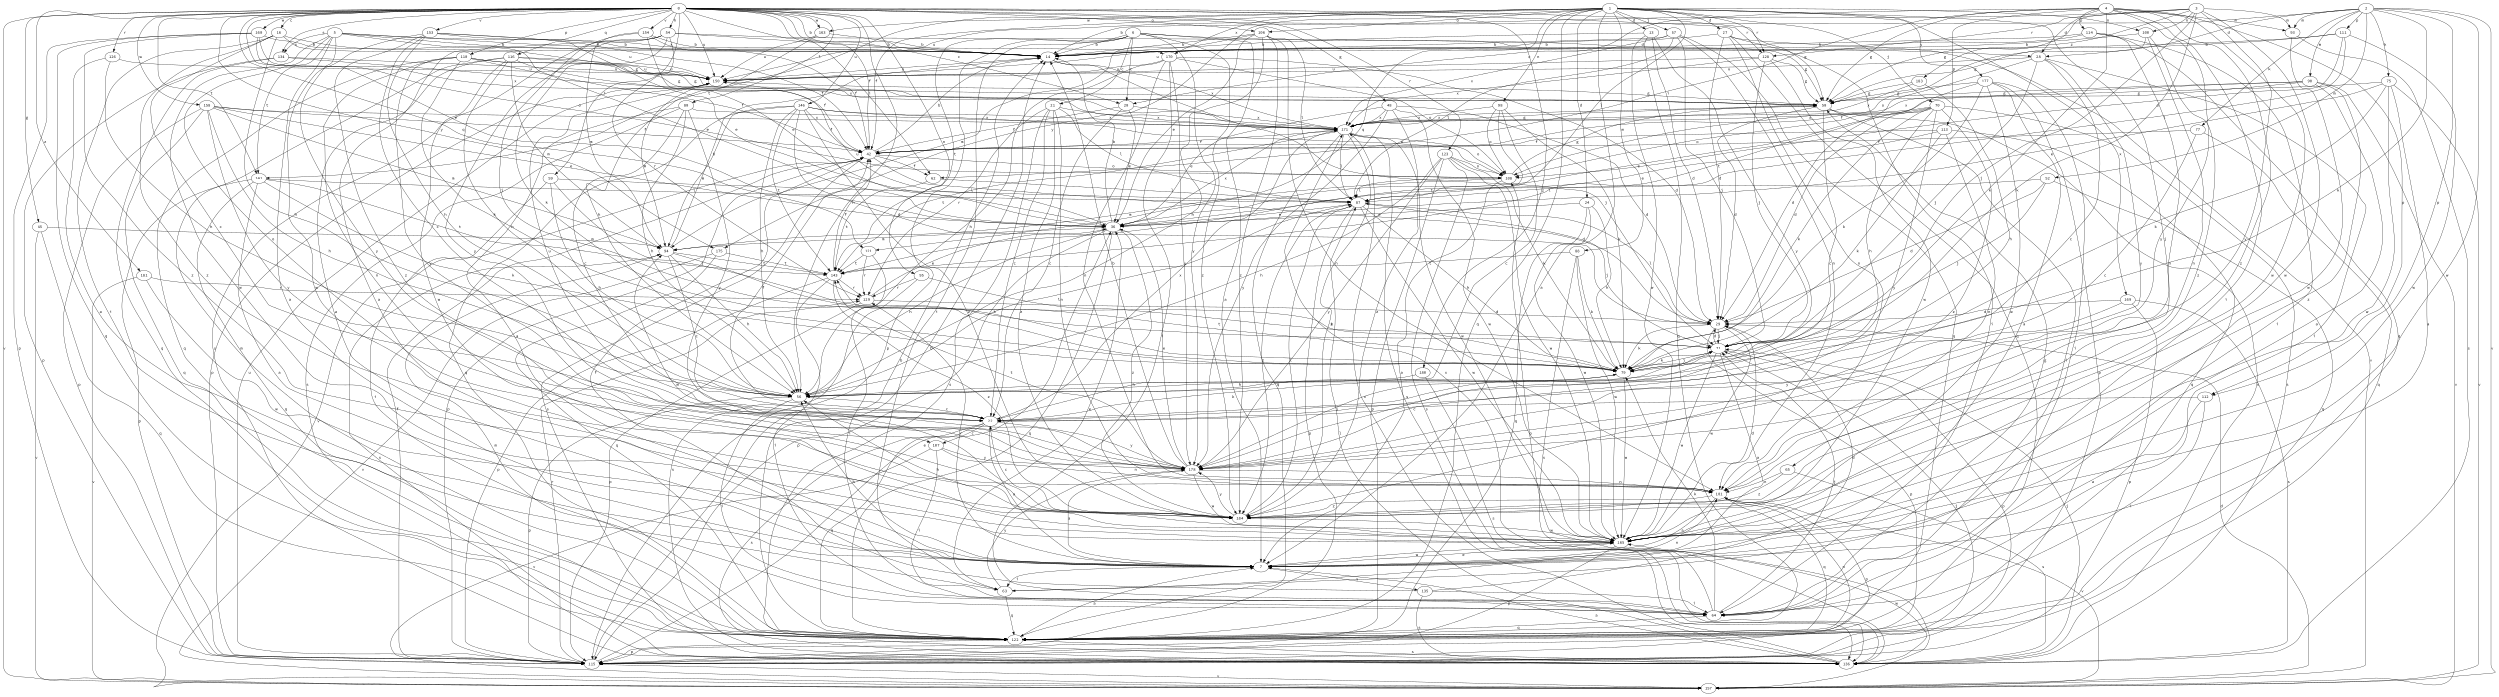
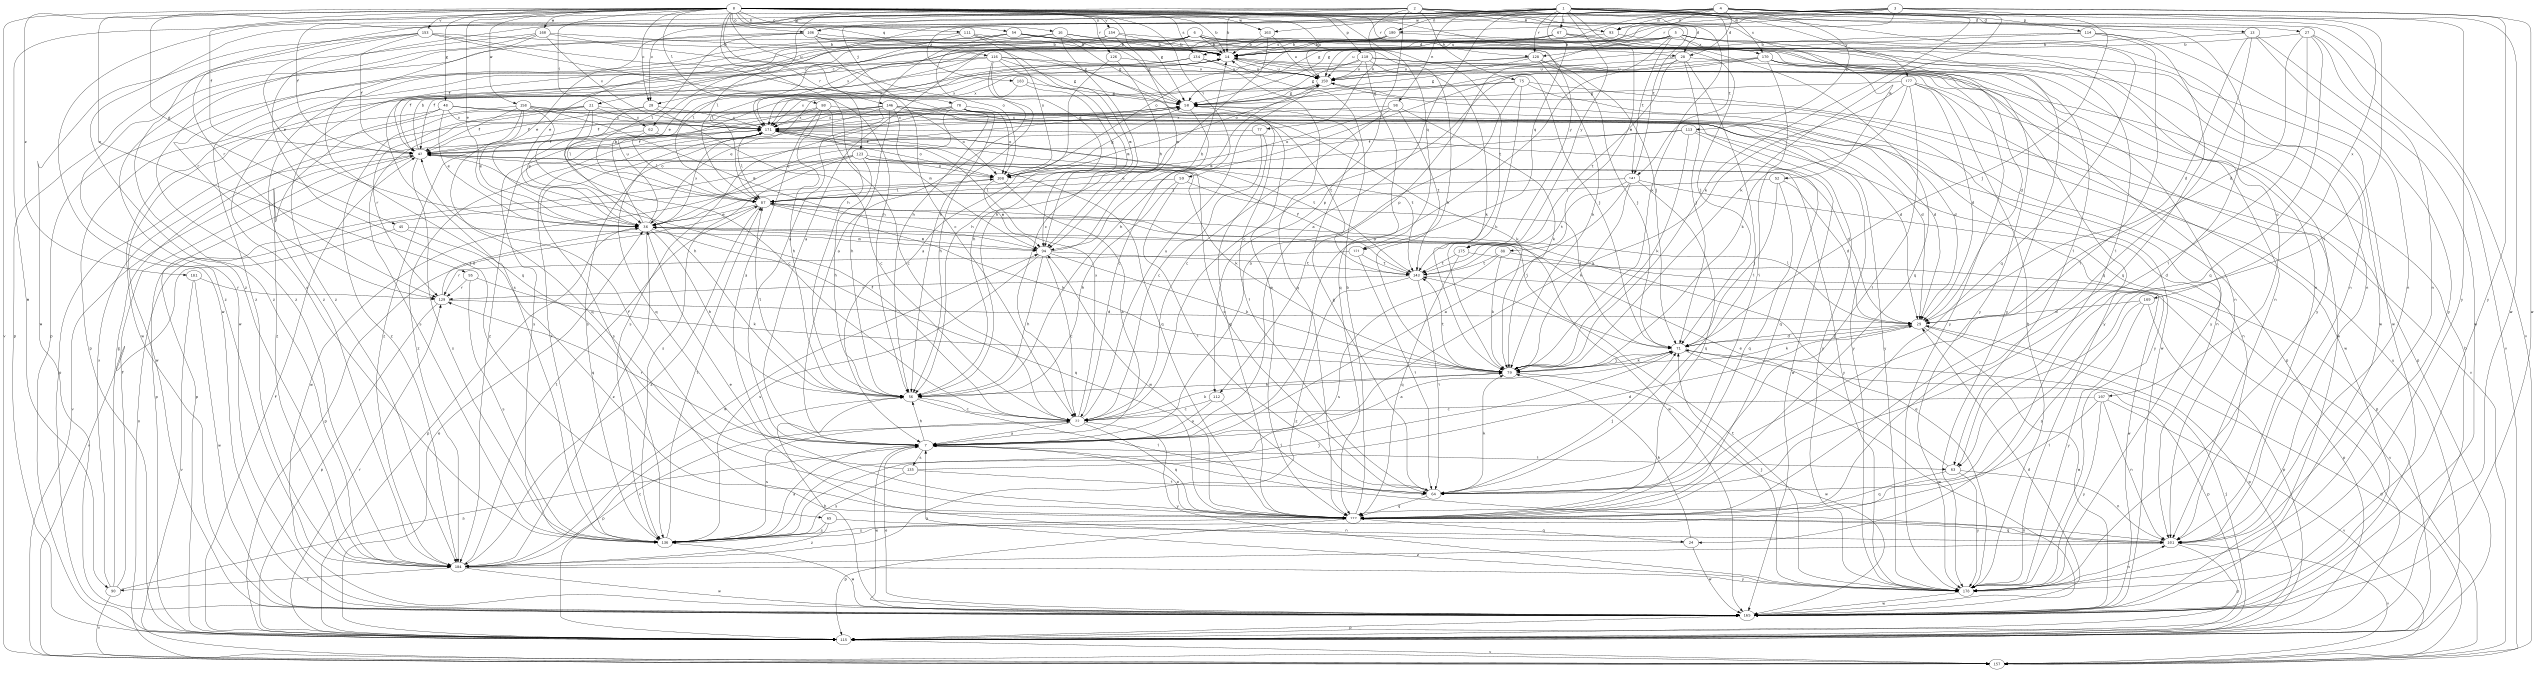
none -> (829, 22)
(901, 163) -> (489, 147)
none -> (1591, 215)
(389, 312) -> (1159, 159)
(1423, 373) -> none
(966, 435) -> (1591, 404)
(1916, 454) -> (287, 579)
(1423, 574) -> (1521, 530)
